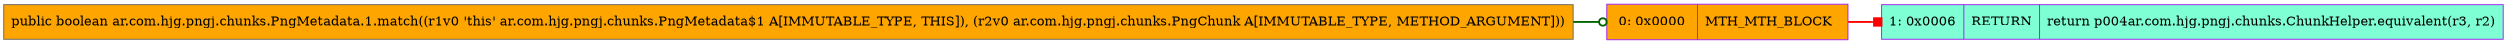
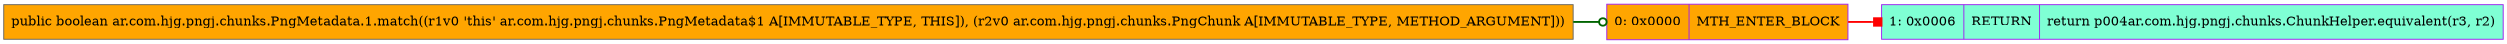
(1768, 21) -> (1768, 21)
